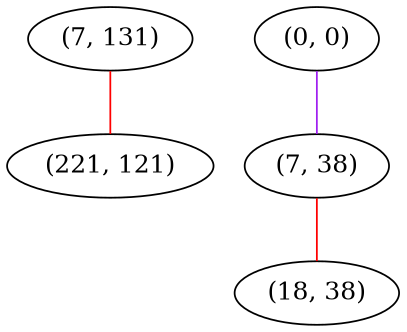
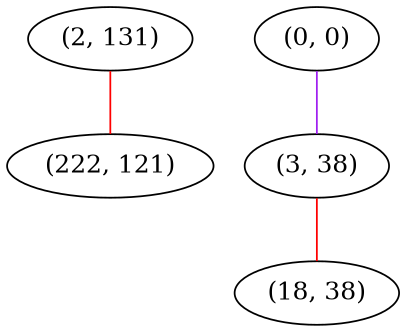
(110, 39) -> (110, 39)
(110, 166) -> (110, 166)
(317, 166) -> (317, 166)
